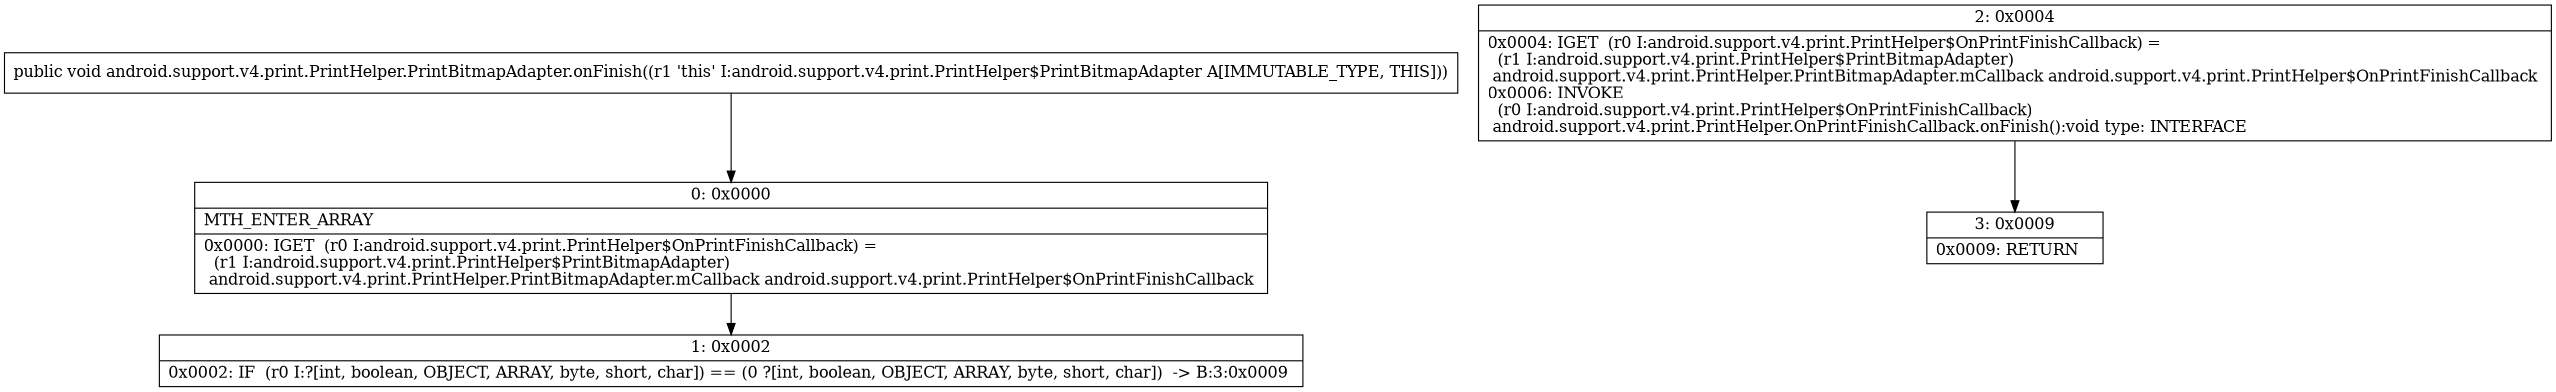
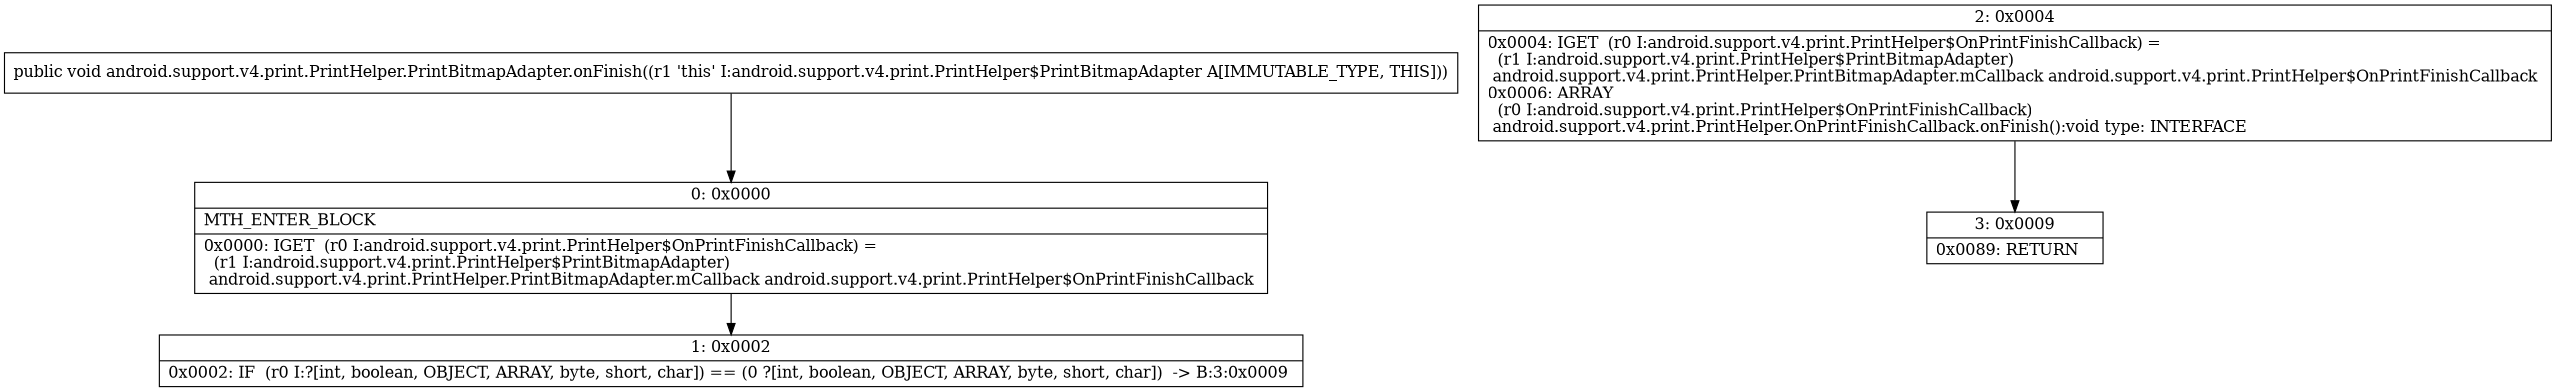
(1561, 94) -> (1555, 94)
(288, 221) -> (290, 221)
(2015, 250) -> (2015, 250)
